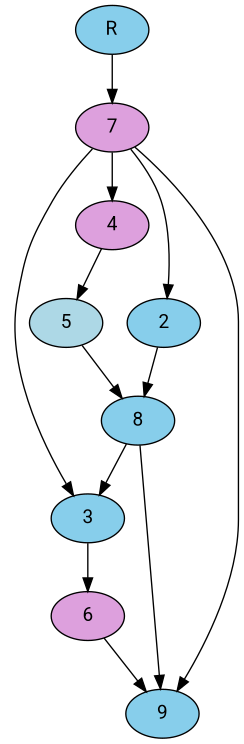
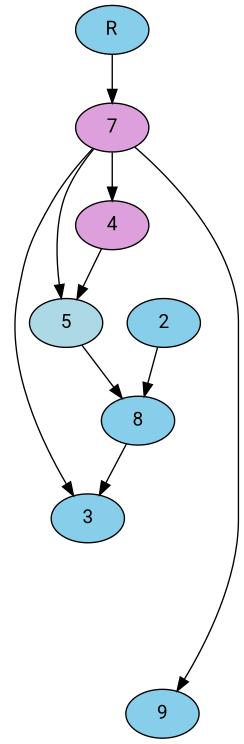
(164, 213) -> (60, 213)
(150, 560) -> none
(88, 616) -> none
